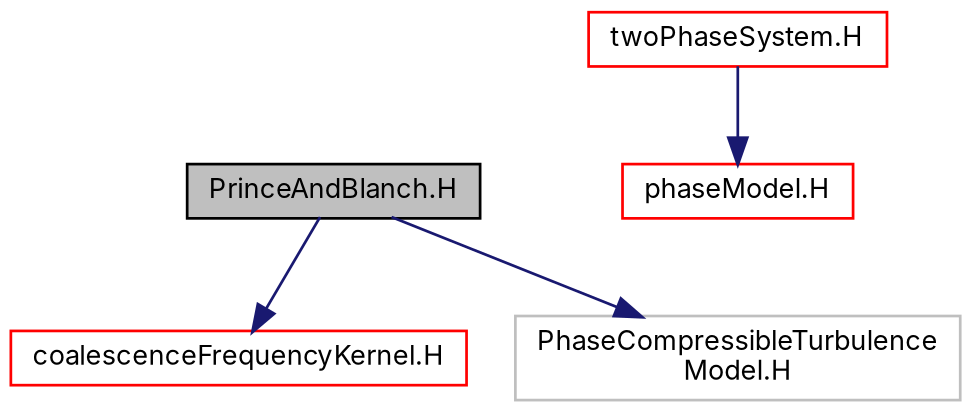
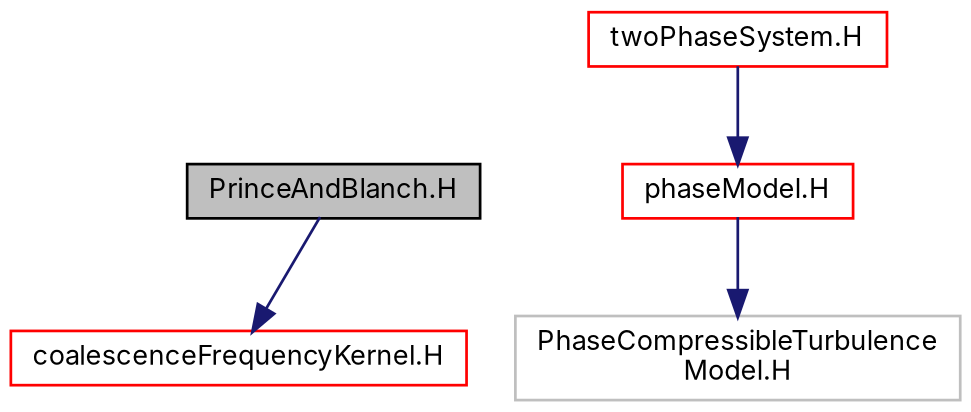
(504, 262) -> (738, 253)
